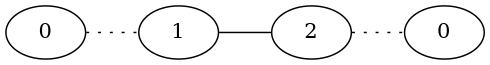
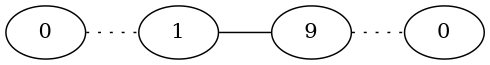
(312, 32) -> (312, 32)
